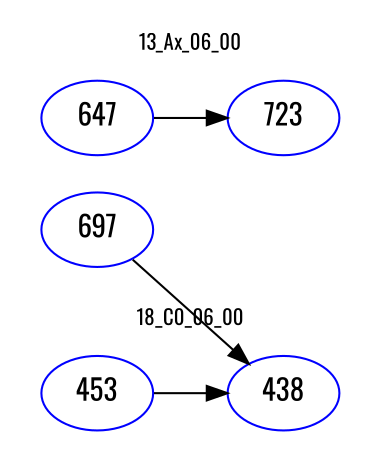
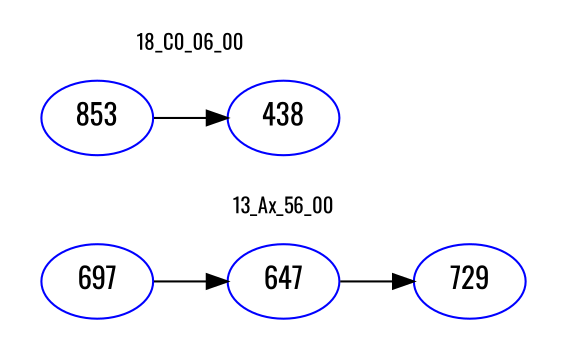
(190, 44) -> (284, 208)
(284, 118) -> (470, 281)
(193, 314) -> (180, 281)
(97, 393) -> (97, 118)
